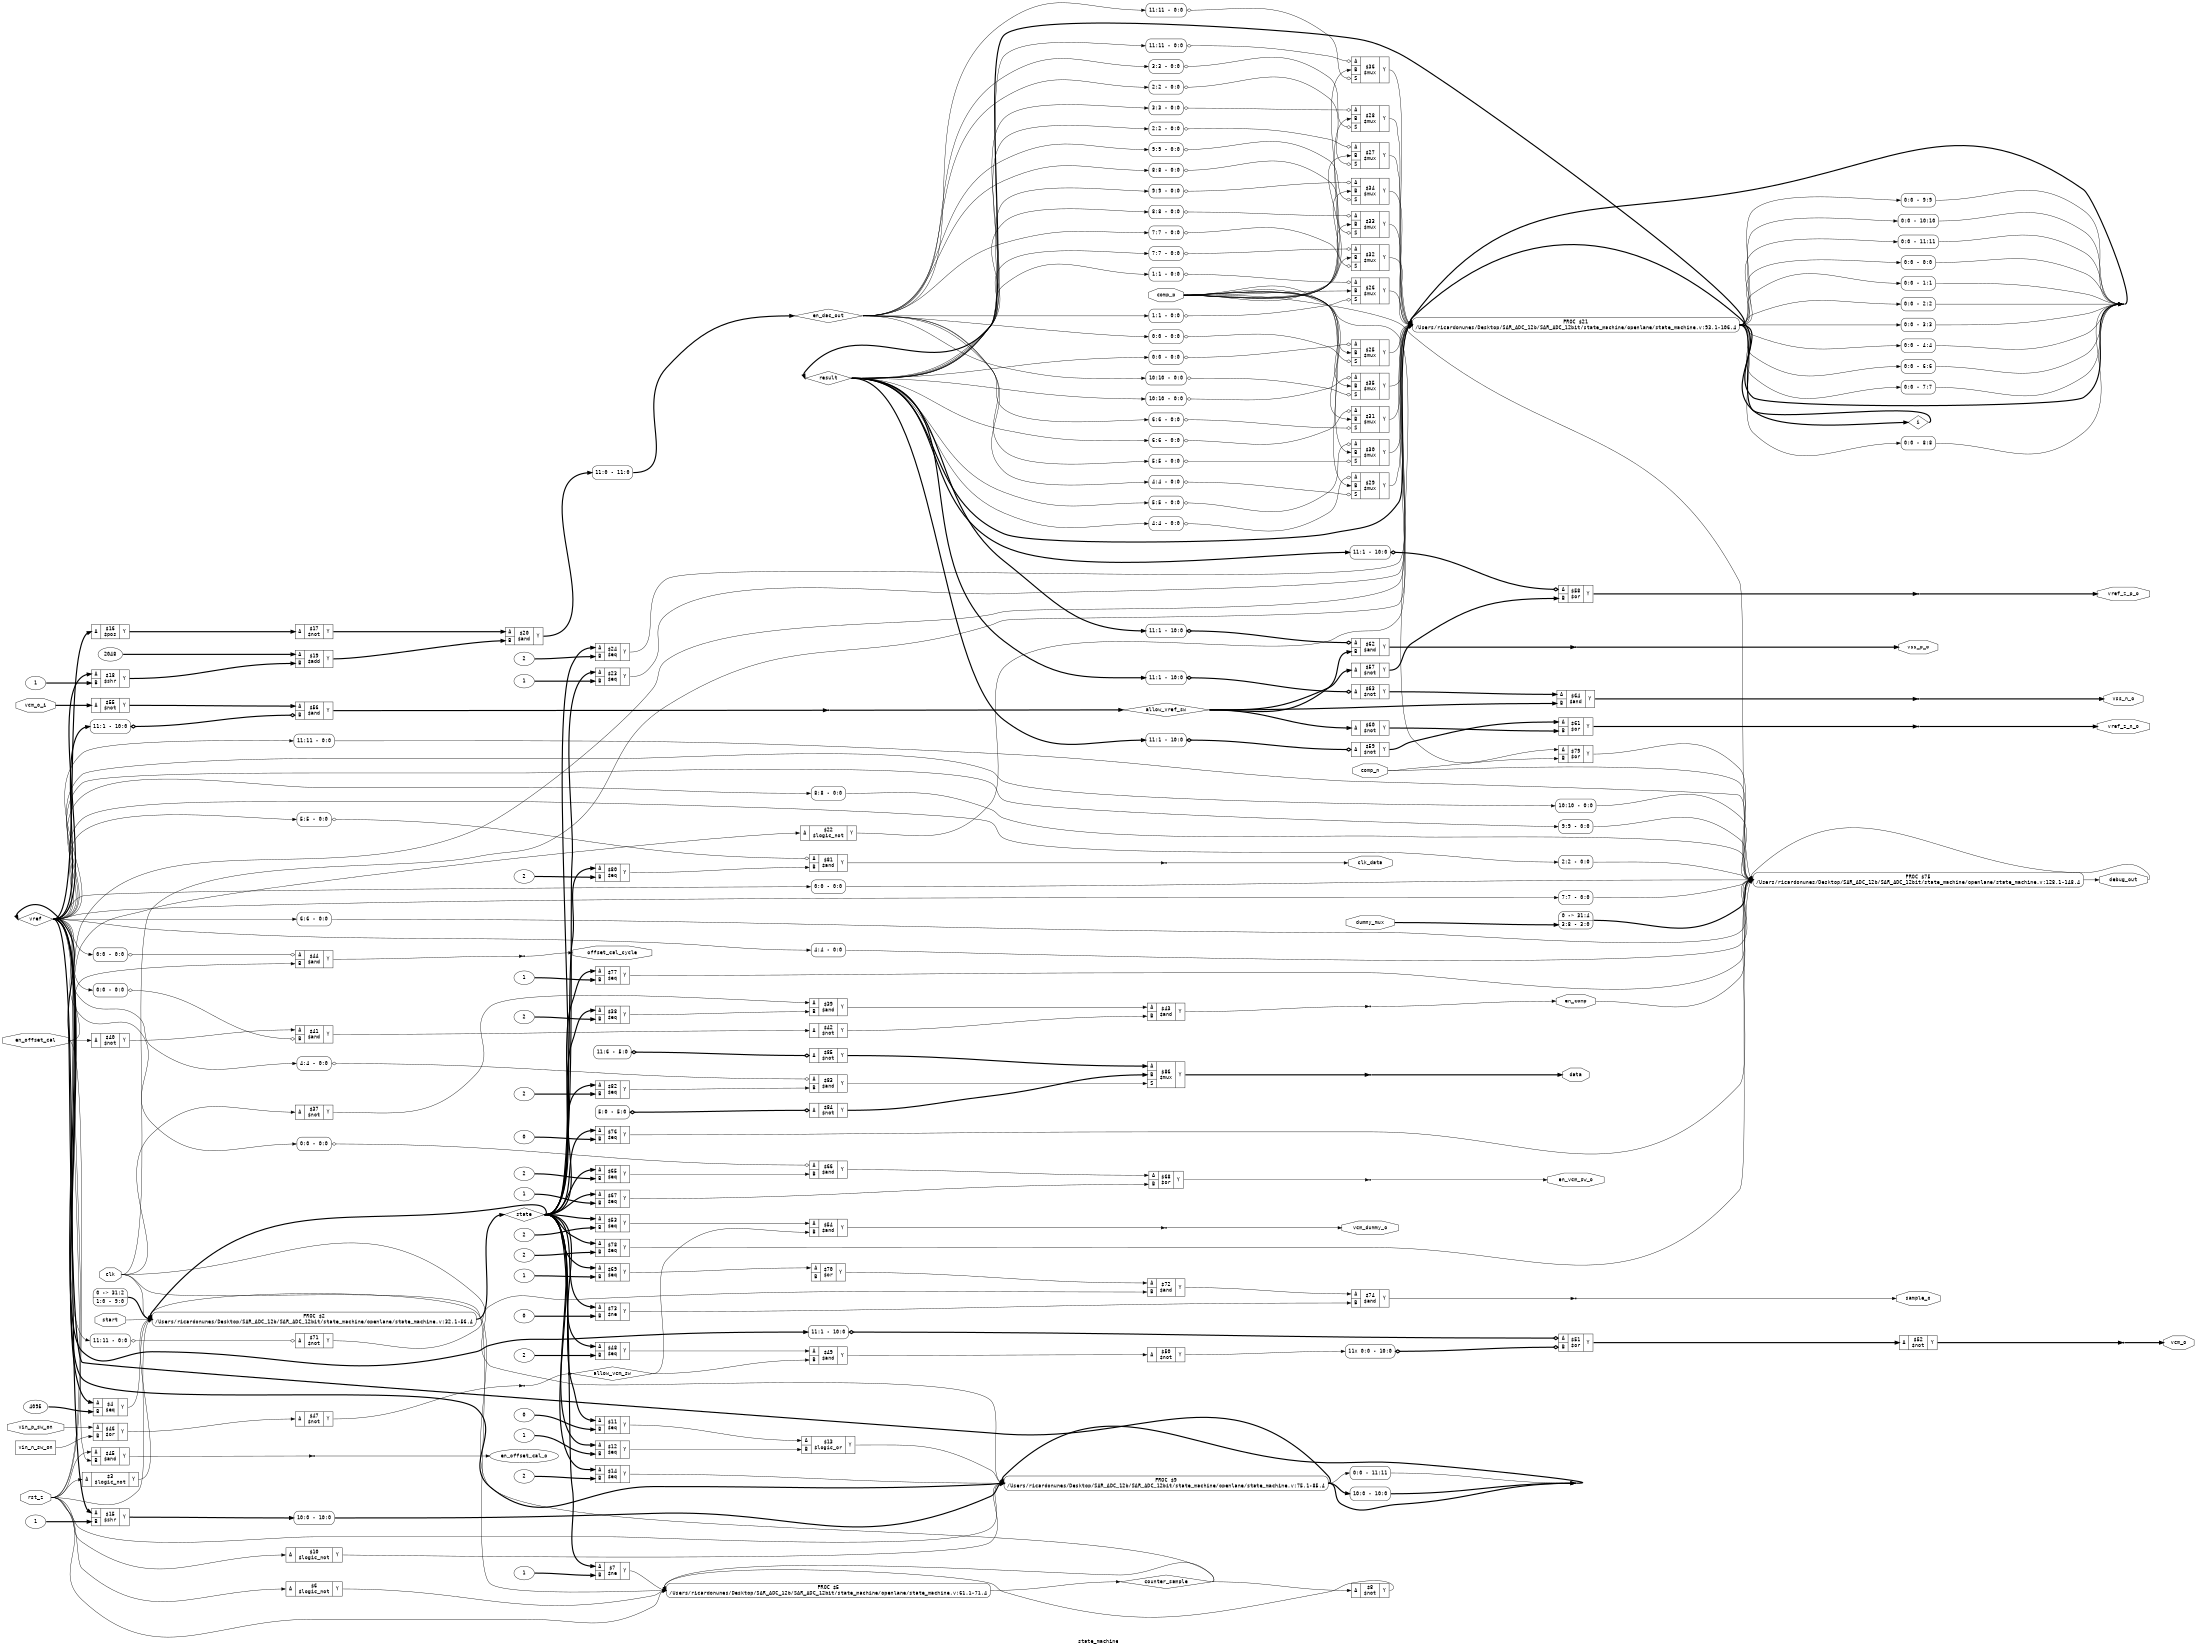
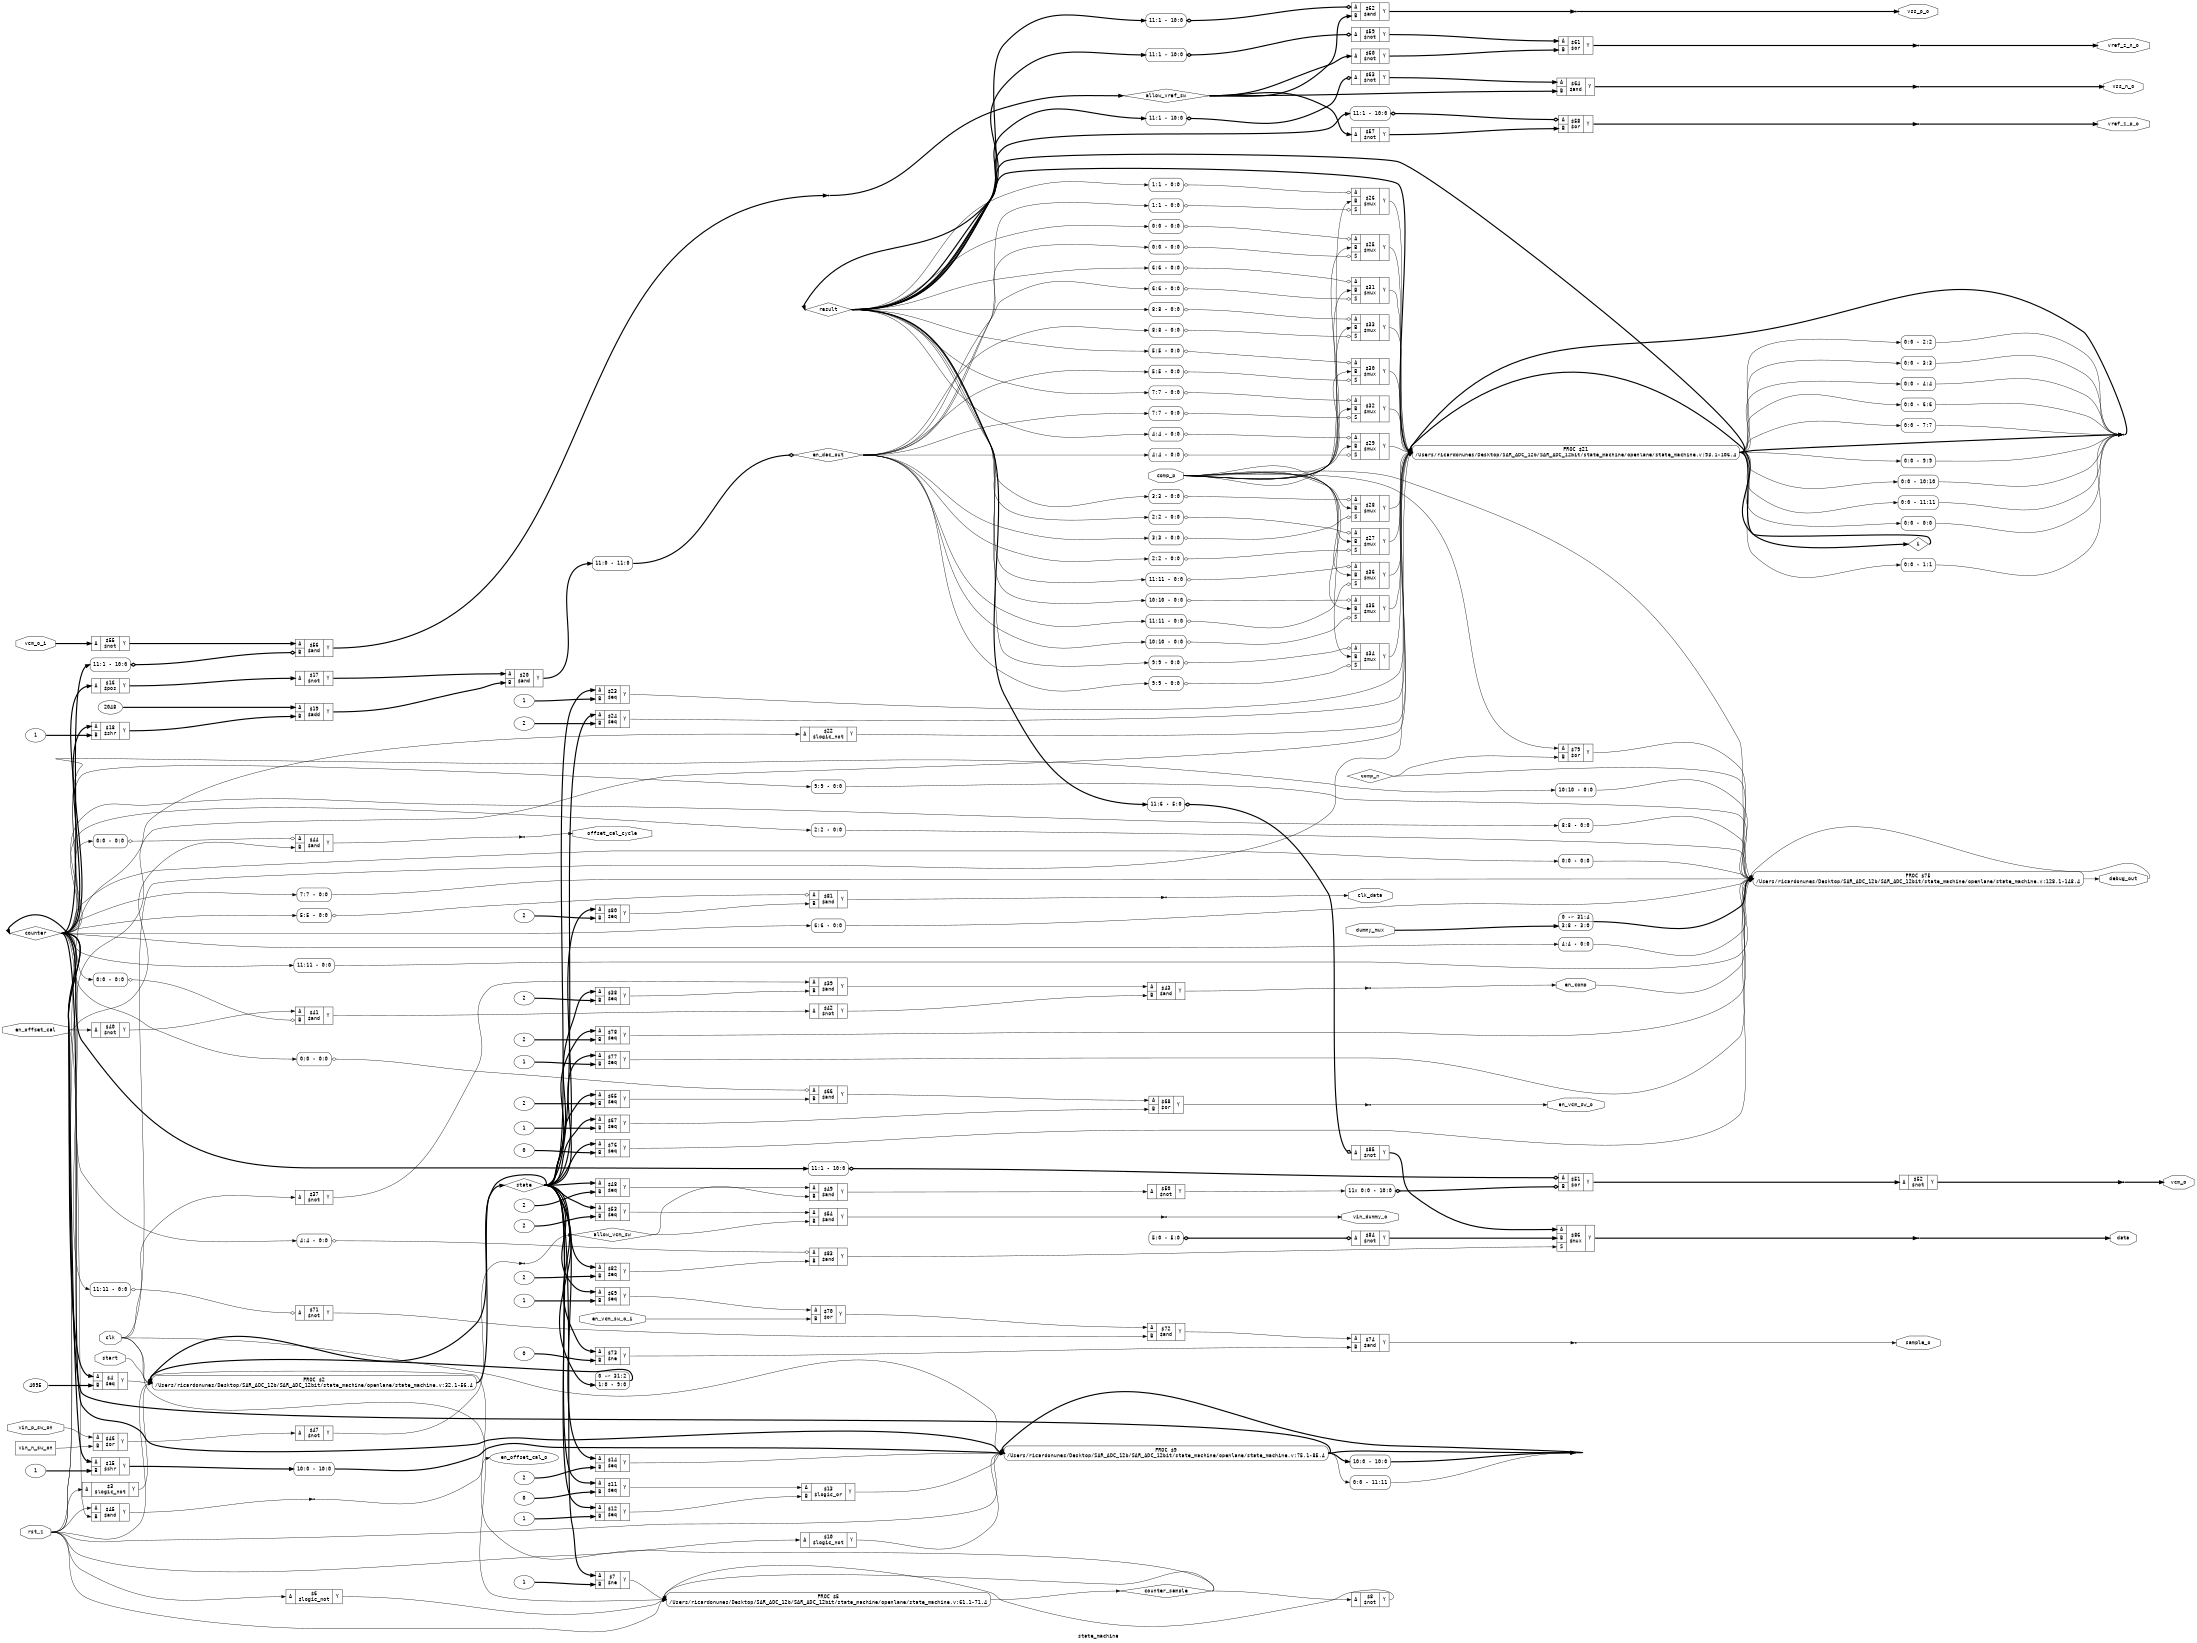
(673, 362) -> (712, 511)
(1918, 443) -> none
none -> (998, 511)
(1370, 771) -> (1370, 776)
(36, 919) -> (36, 933)
(1370, 1228) -> (1370, 1217)
none -> (561, 1308)
none -> (612, 1319)
